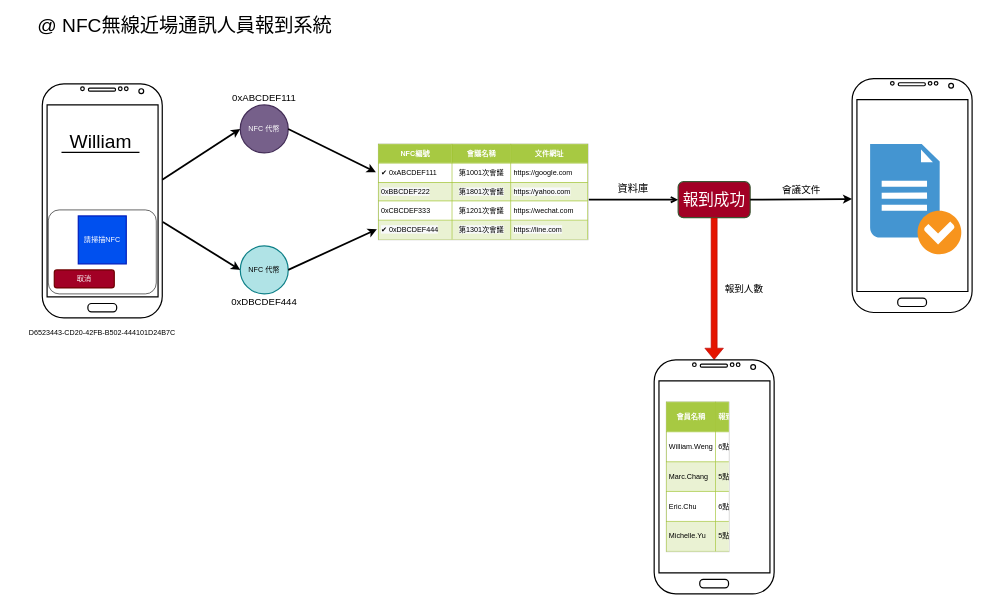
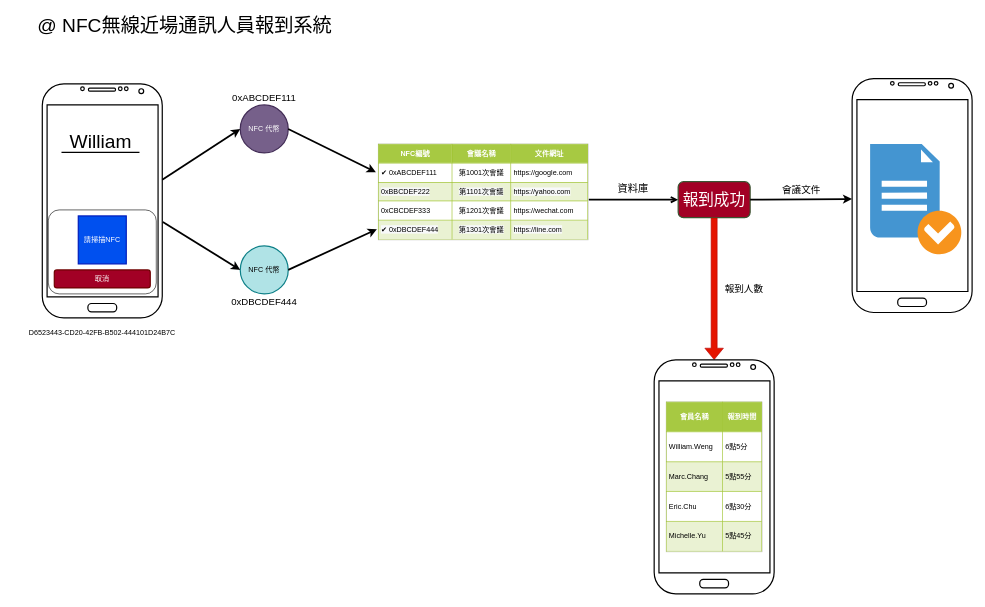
(460, 165) -> (460, 165)
(84, 279) -> (102, 279)
(698, 477) -> (714, 477)
